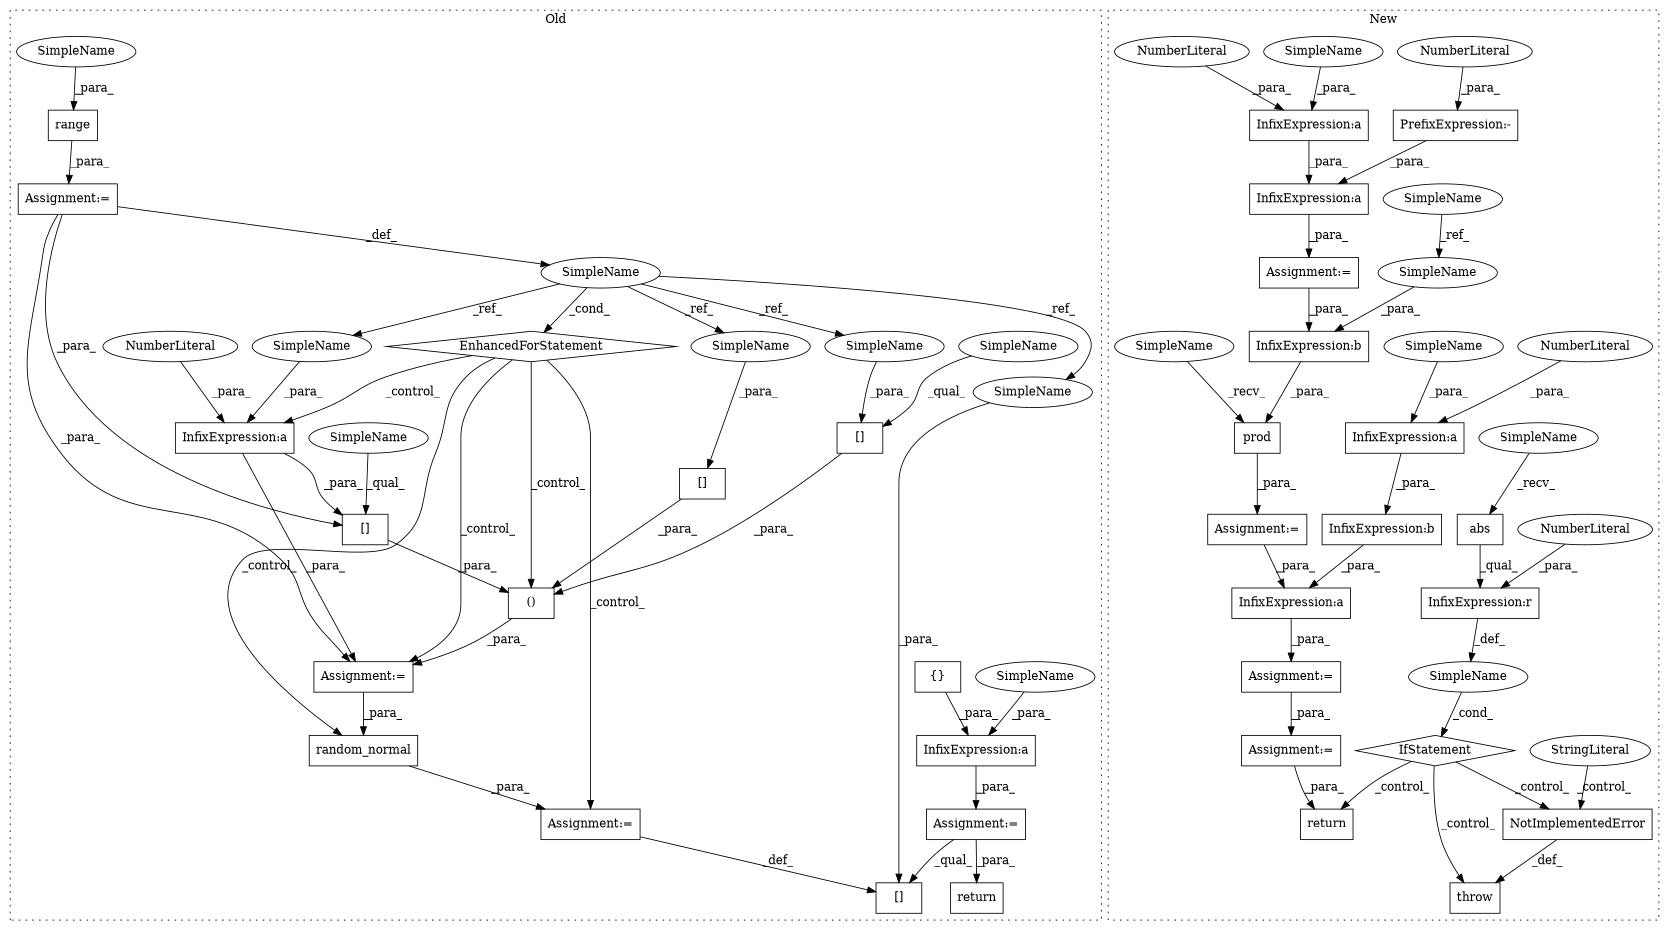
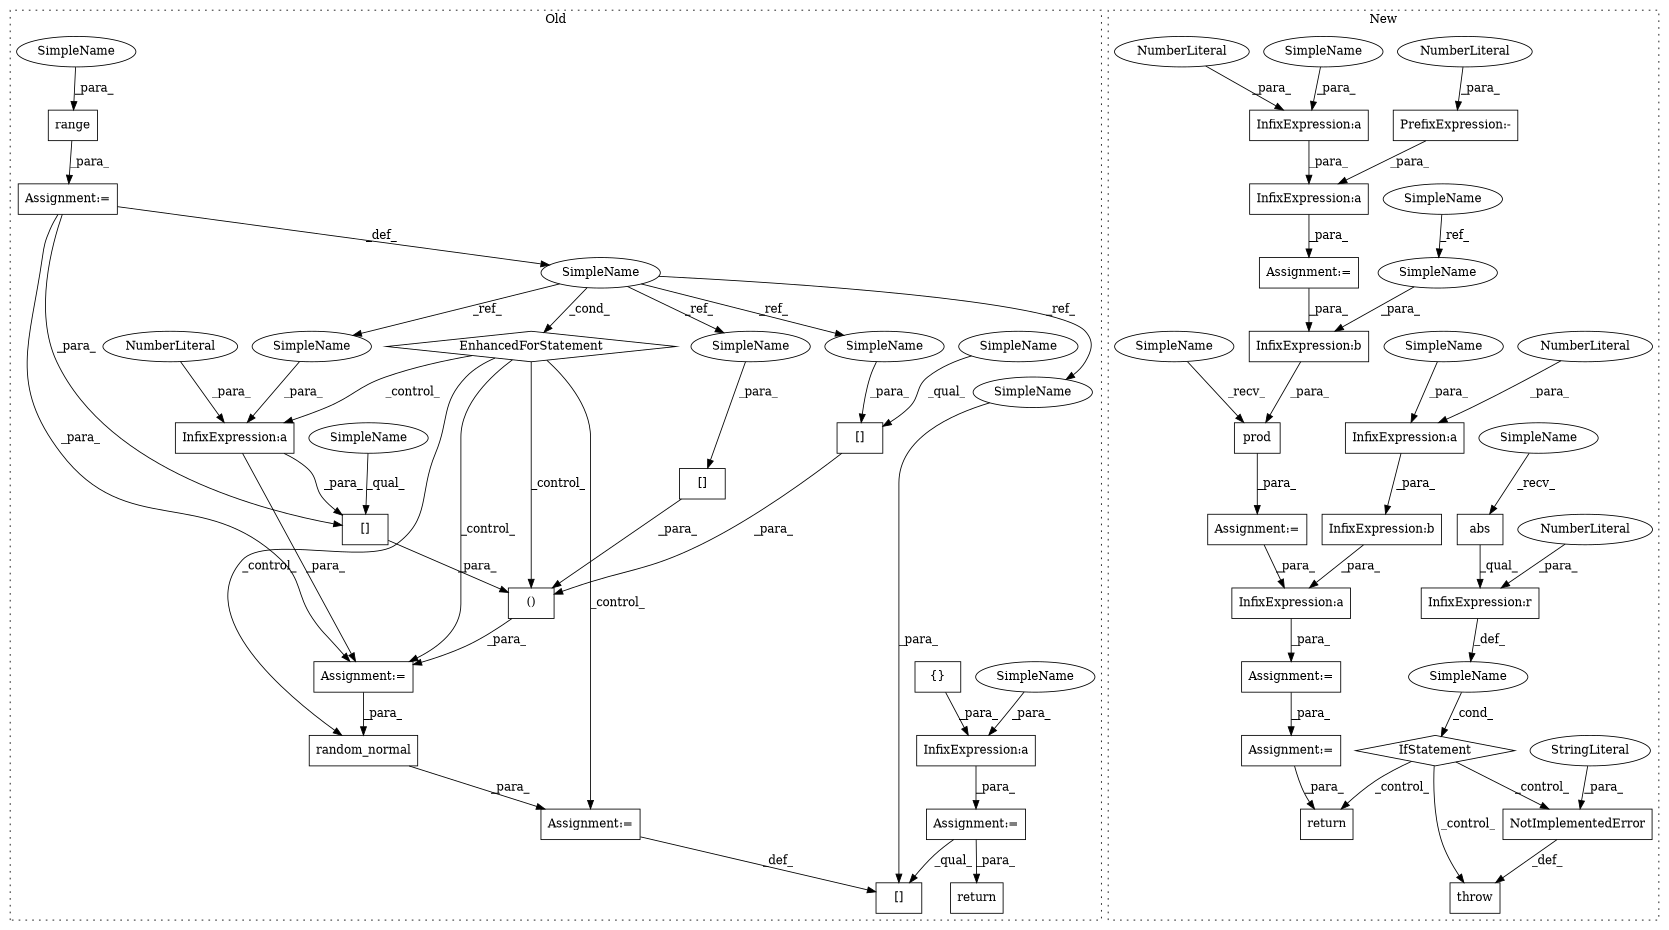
(1604, 787) -> (1604, 787)
